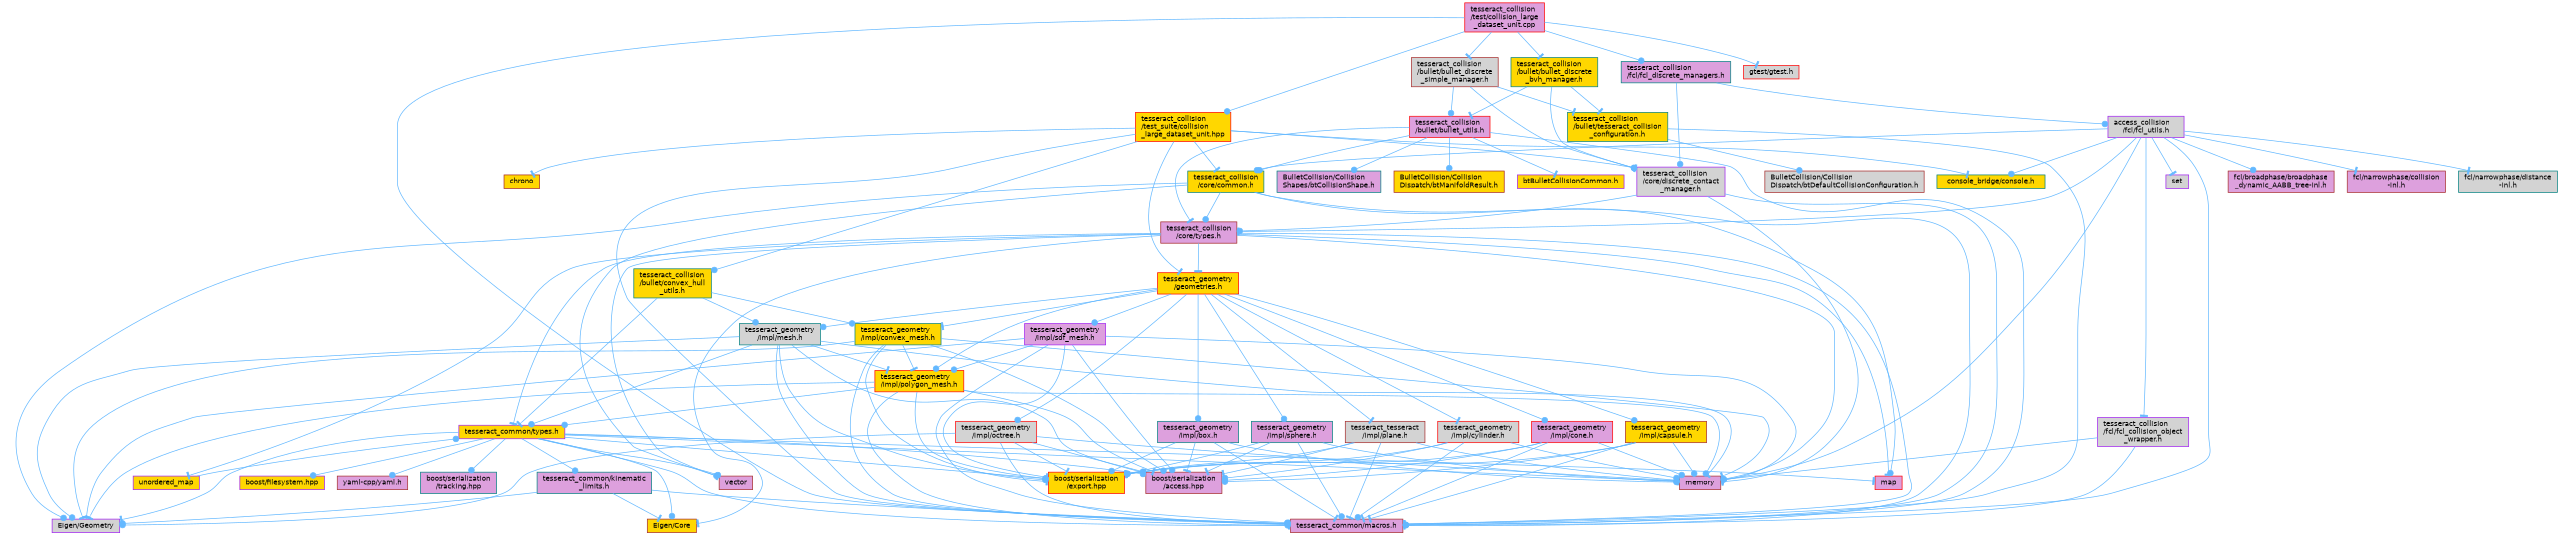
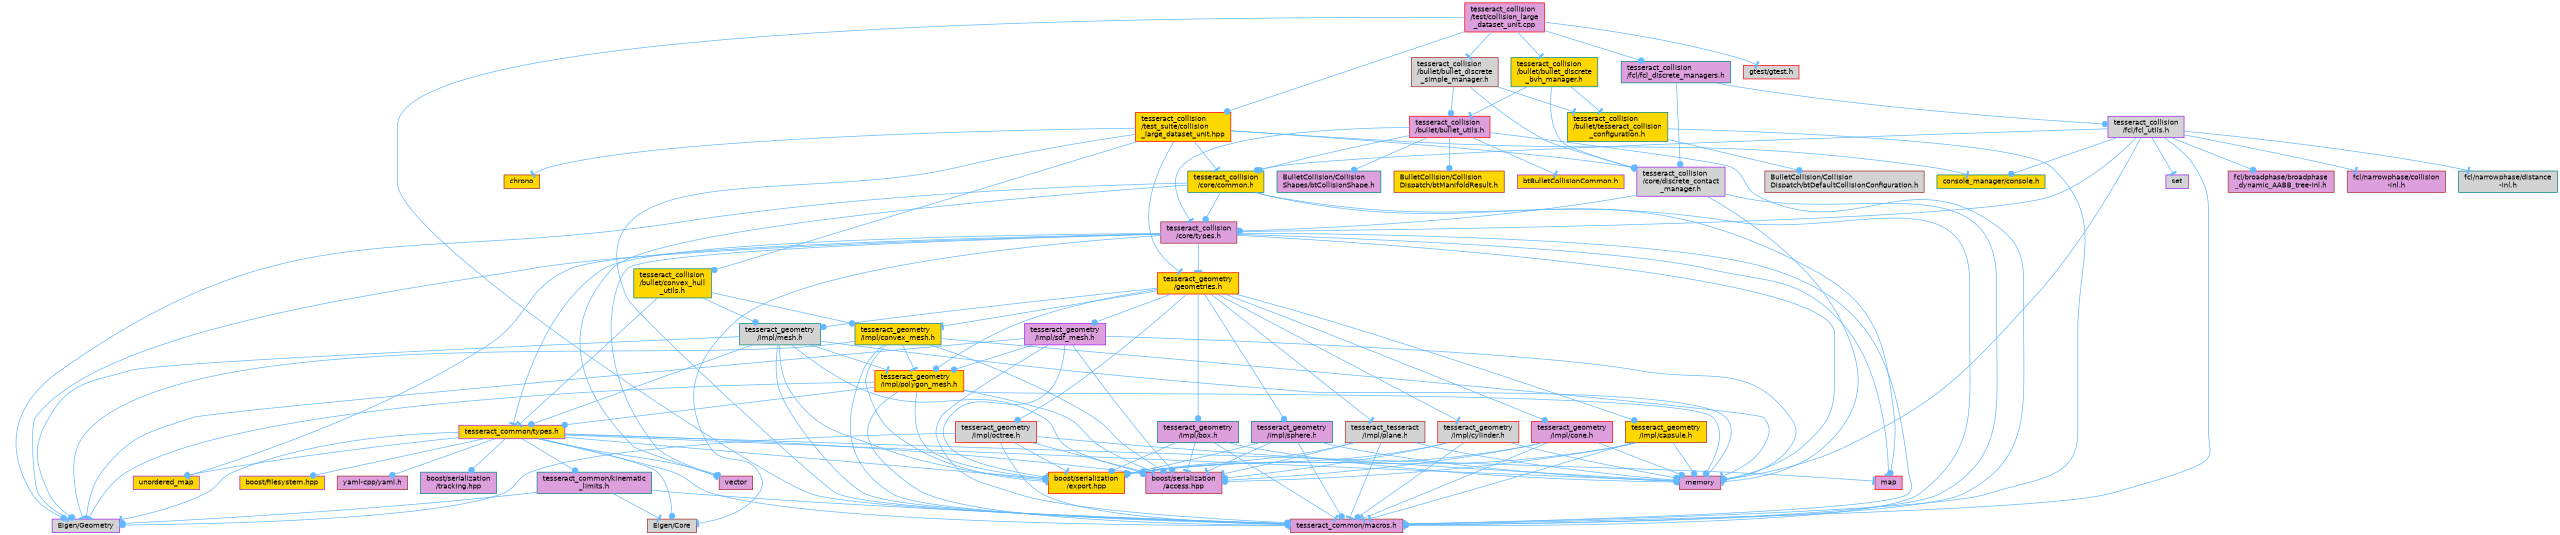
(2146, 127) -> (2146, 127)
(1991, 182) -> (1991, 182)
none -> (527, 269)
(2143, 432) -> none
(325, 455) -> (324, 454)
(672, 526) -> (672, 526)
